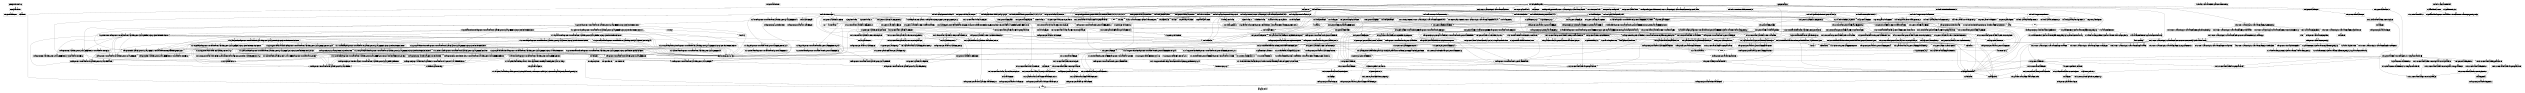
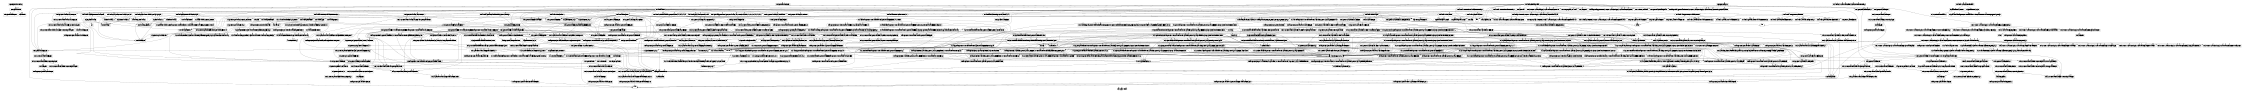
(1630, 10) -> none
